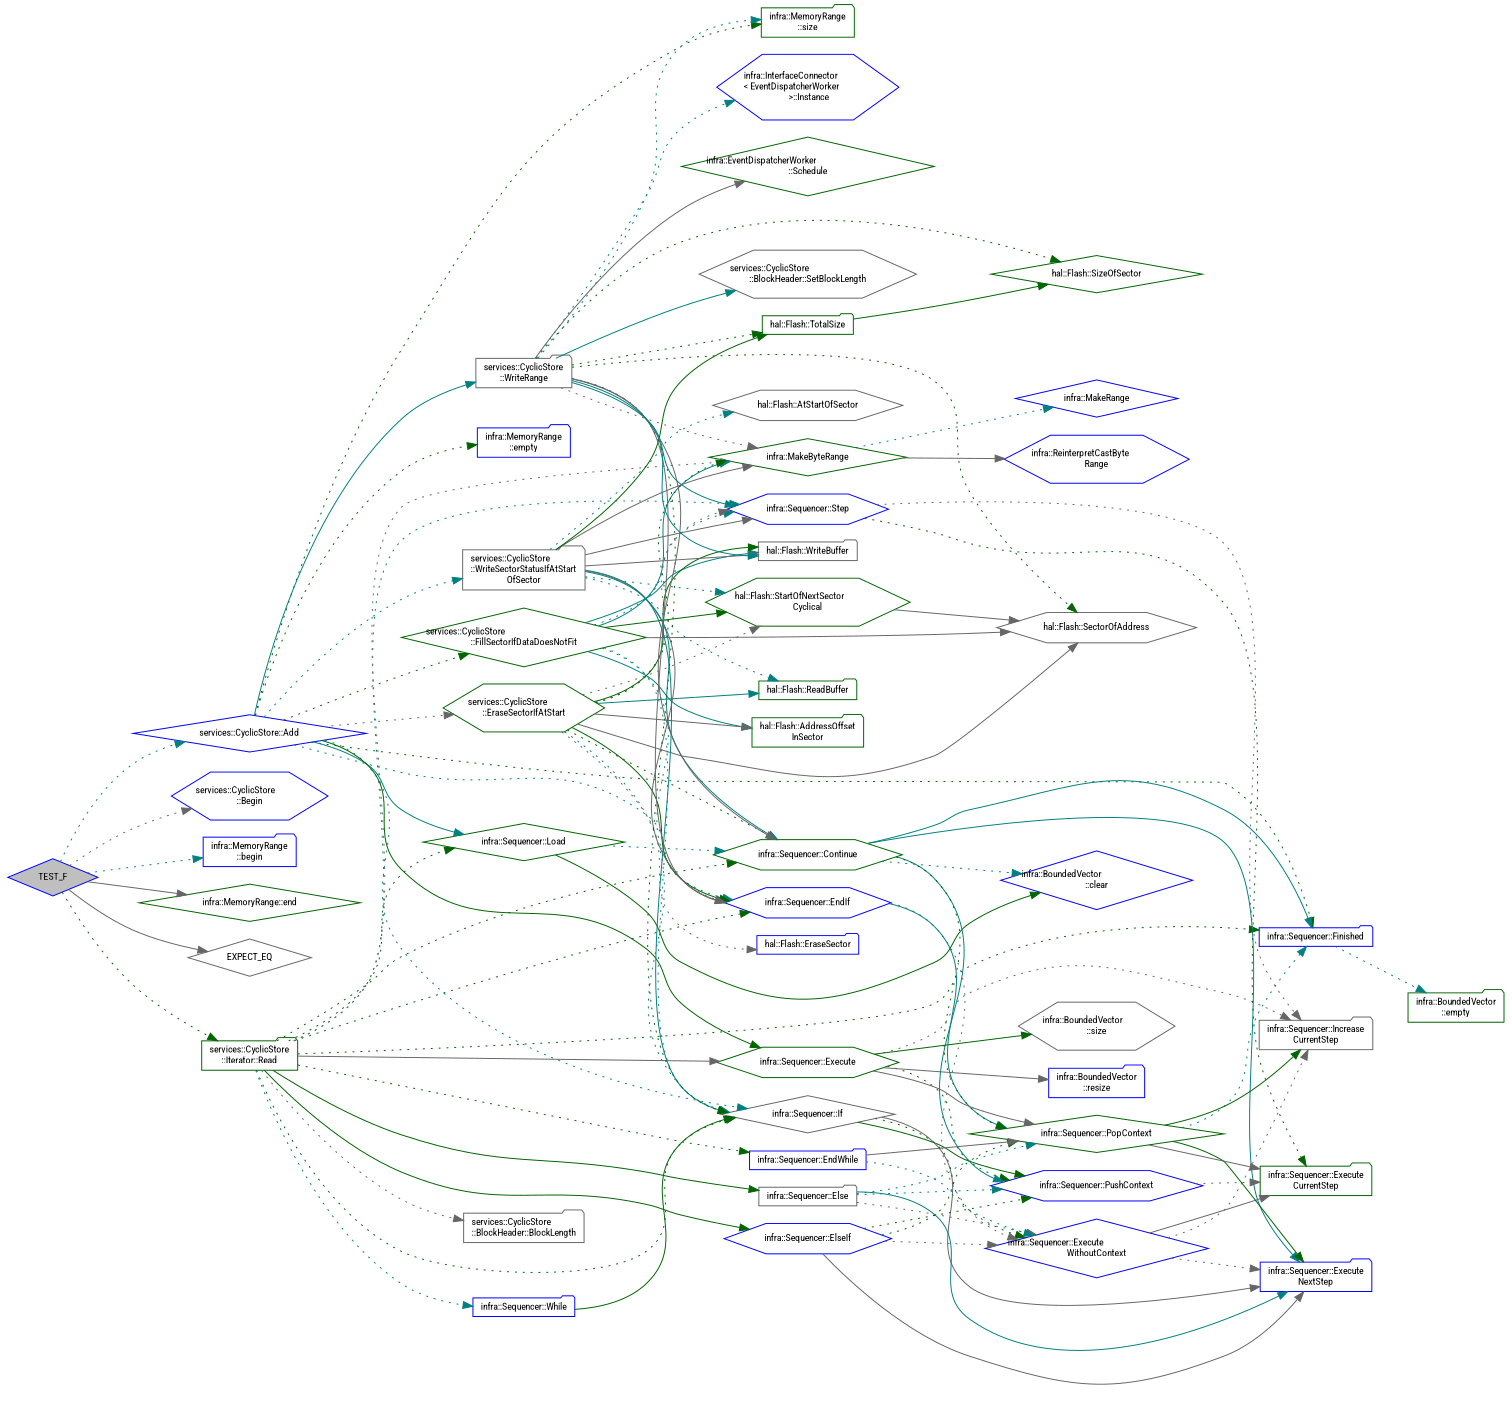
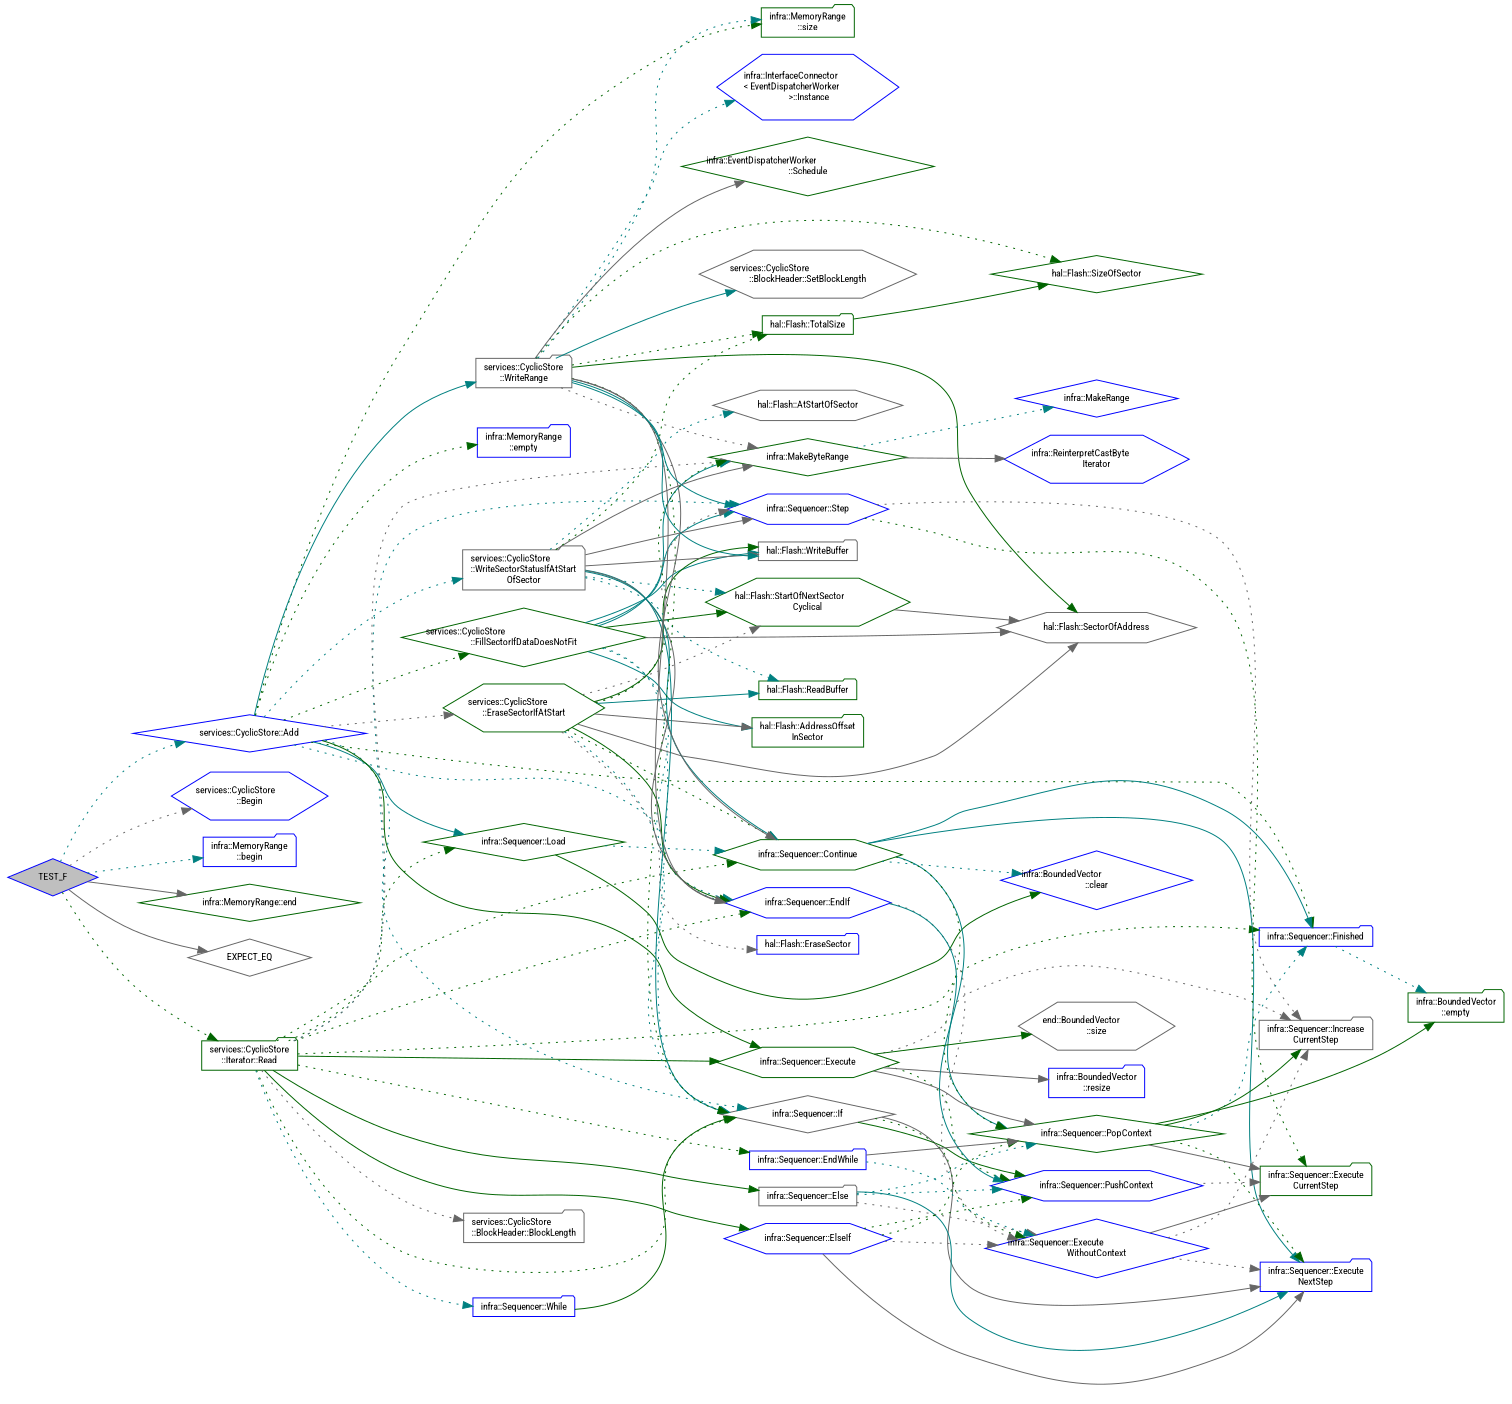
(891, 365) -> (891, 365)
(663, 417) -> (663, 417)
(1097, 459) -> (1097, 459)
(662, 571) -> (662, 571)
(1097, 1026) -> (1097, 1026)
(504, 1059) -> (504, 1059)
none -> (1302, 1086)
(1247, 1189) -> (1247, 1189)
